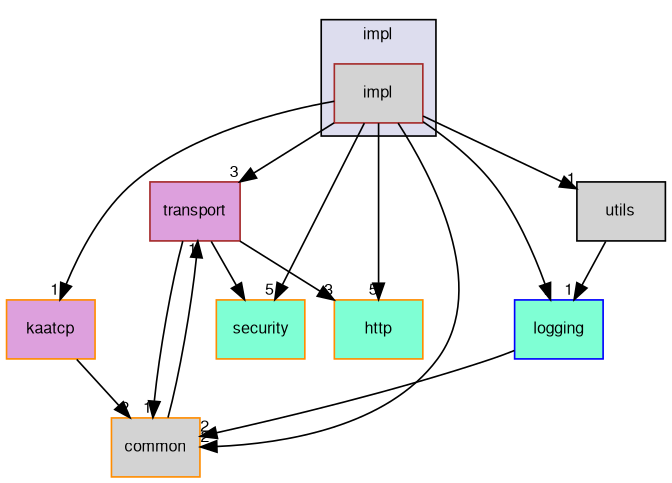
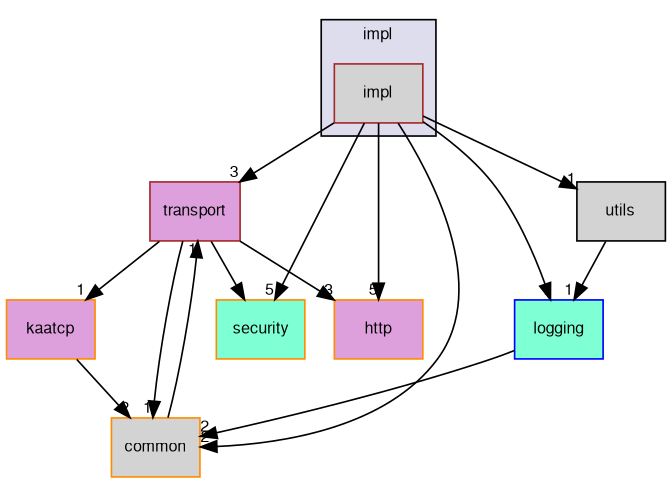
(173, 156) -> (129, 265)
(379, 329) -> (379, 329)
